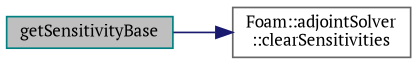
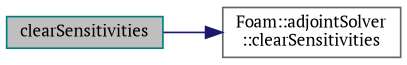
(90, 32) -> (85, 32)
